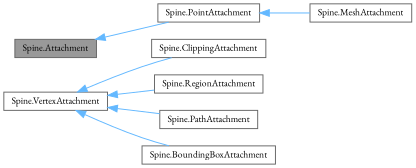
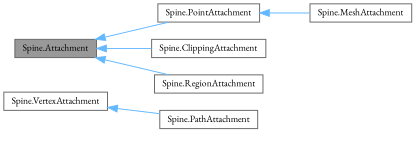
(129, 71) -> (129, 48)
(136, 92) -> (137, 67)
(209, 155) -> none
